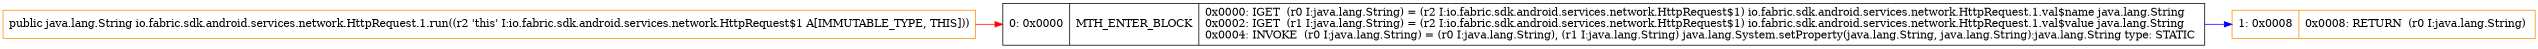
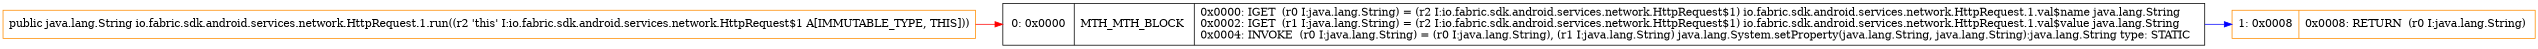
(1134, 24) -> (1132, 24)
